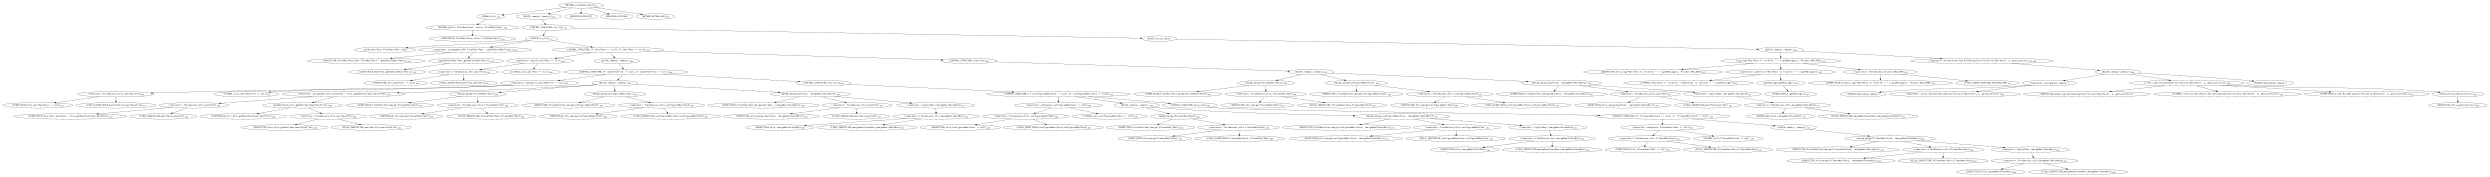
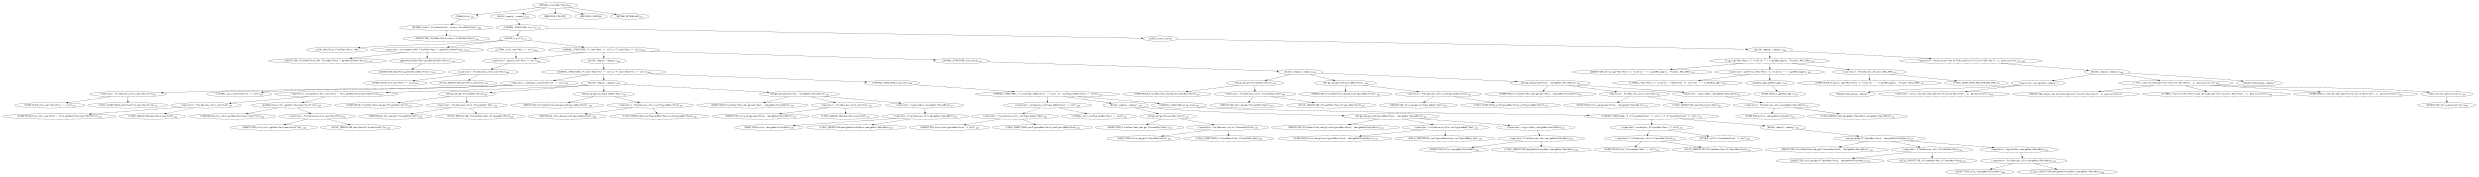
(536, 66) -> (516, 55)
